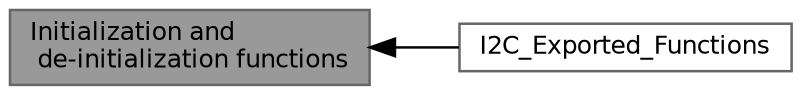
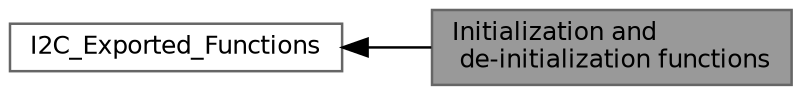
(427, 47) -> (400, 47)
